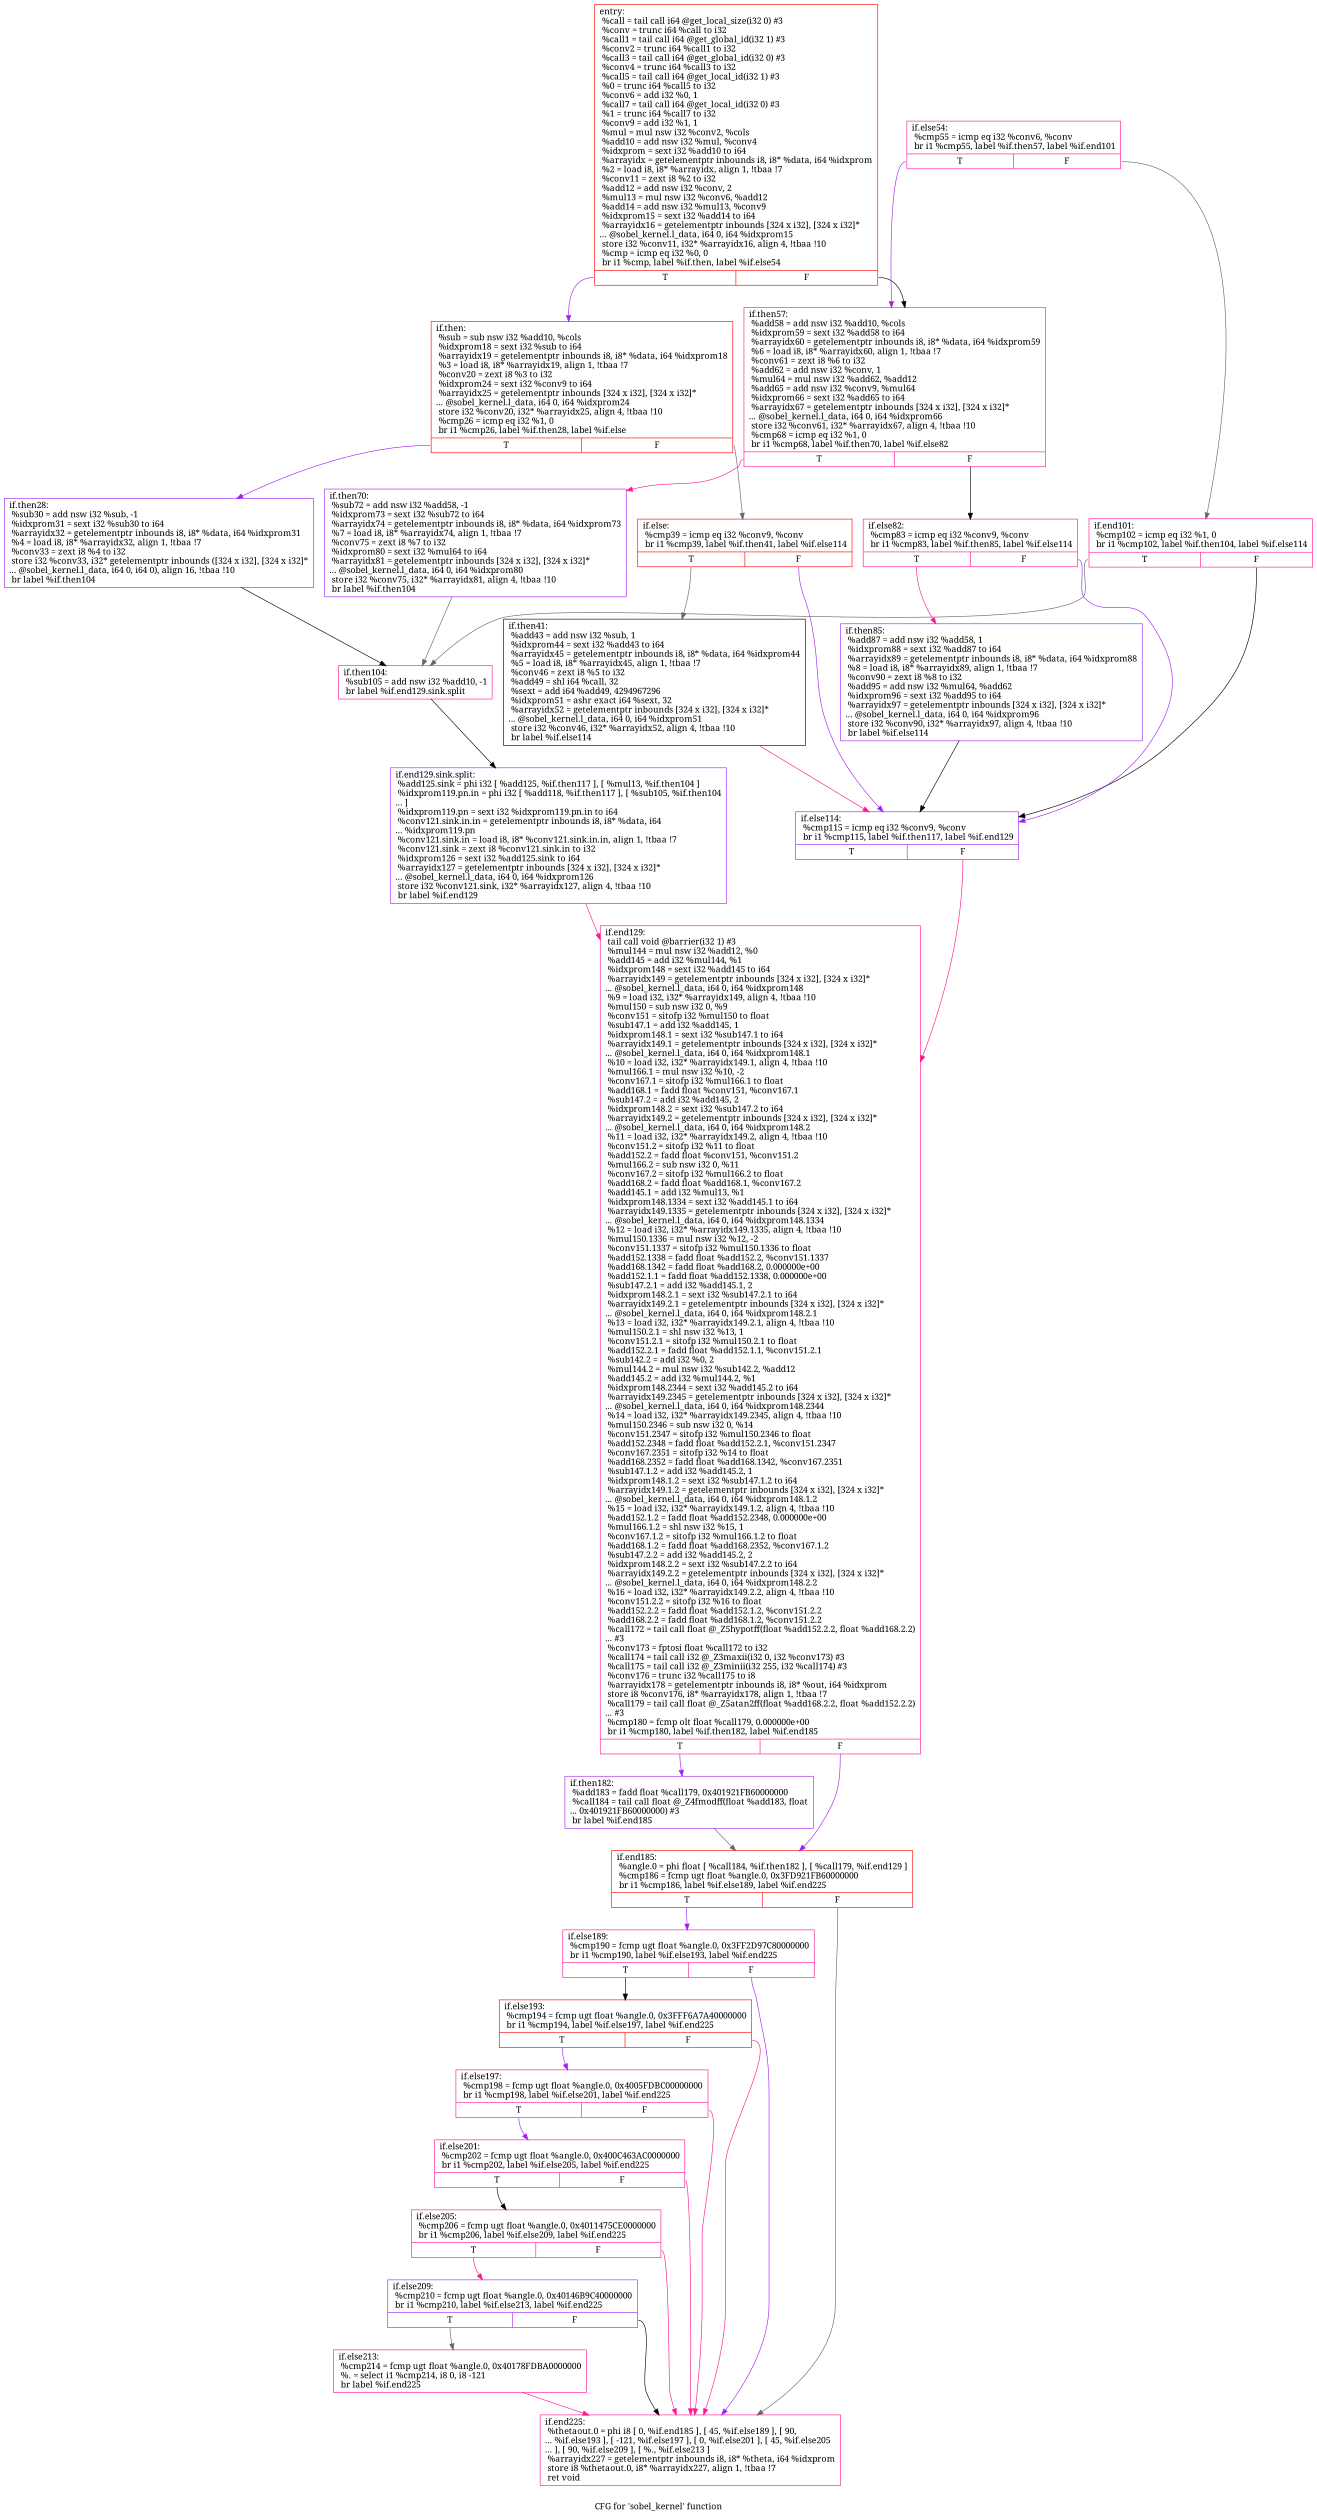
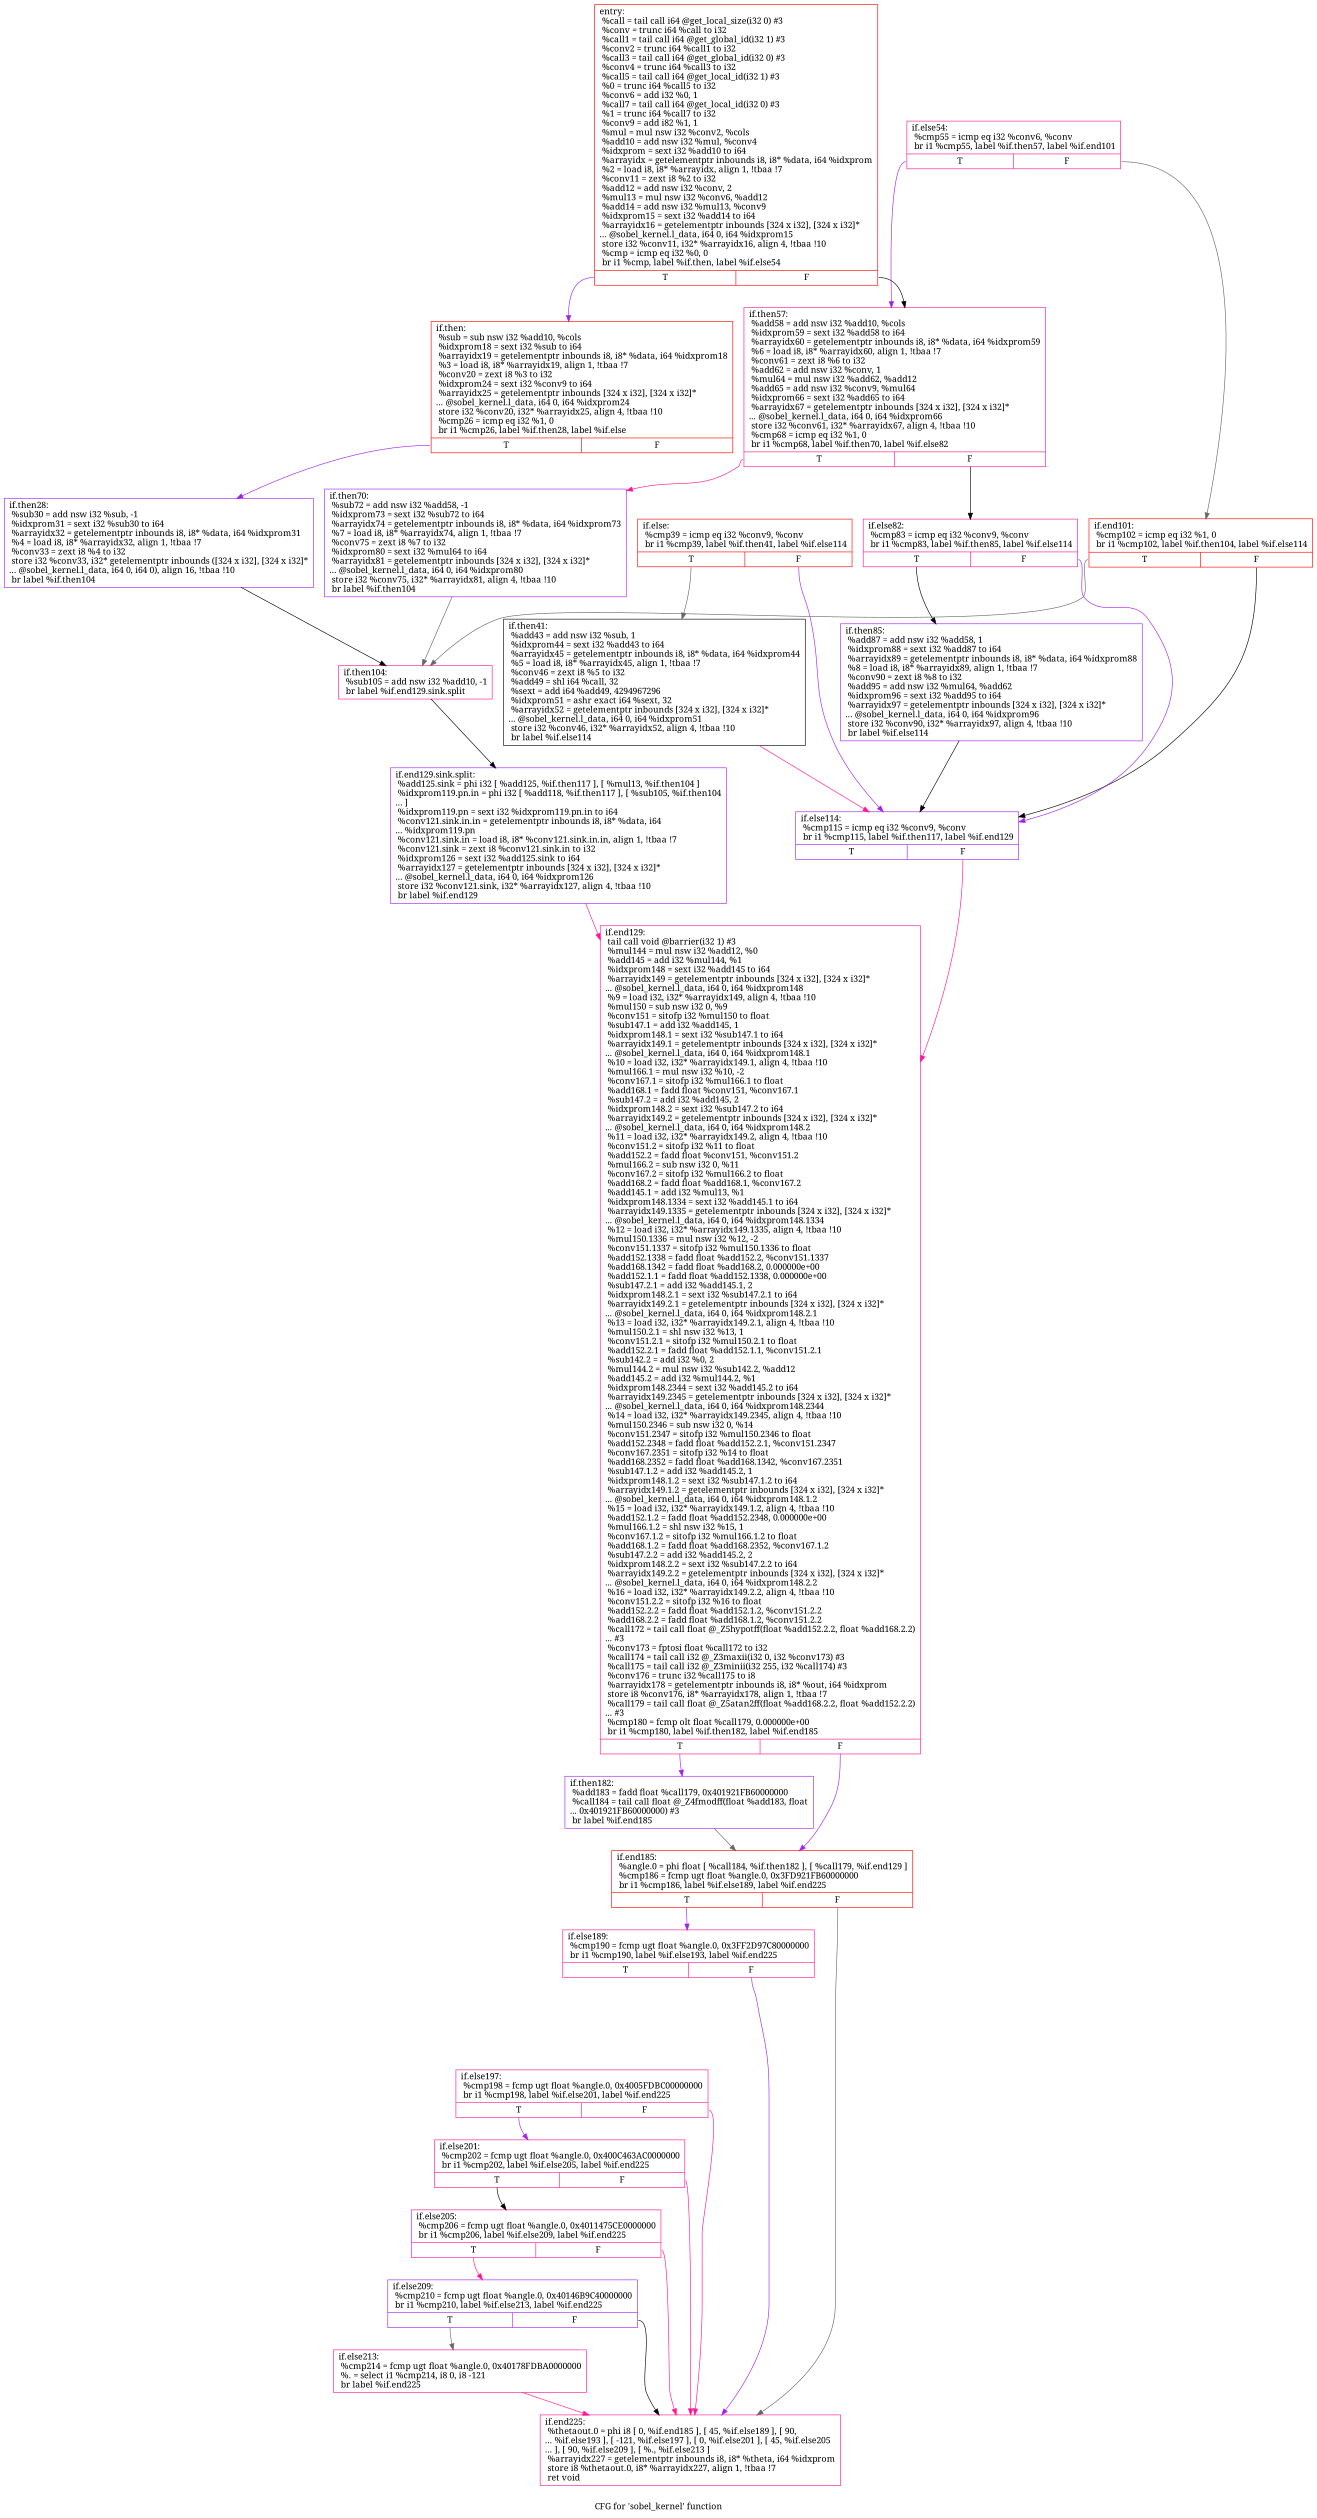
(649, 123) -> (649, 123)
(739, 479) -> none
(1201, 543) -> (1201, 543)
(921, 594) -> (921, 594)
(625, 2024) -> none
